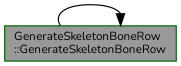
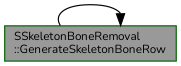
(90, 43) -> (90, 43)
